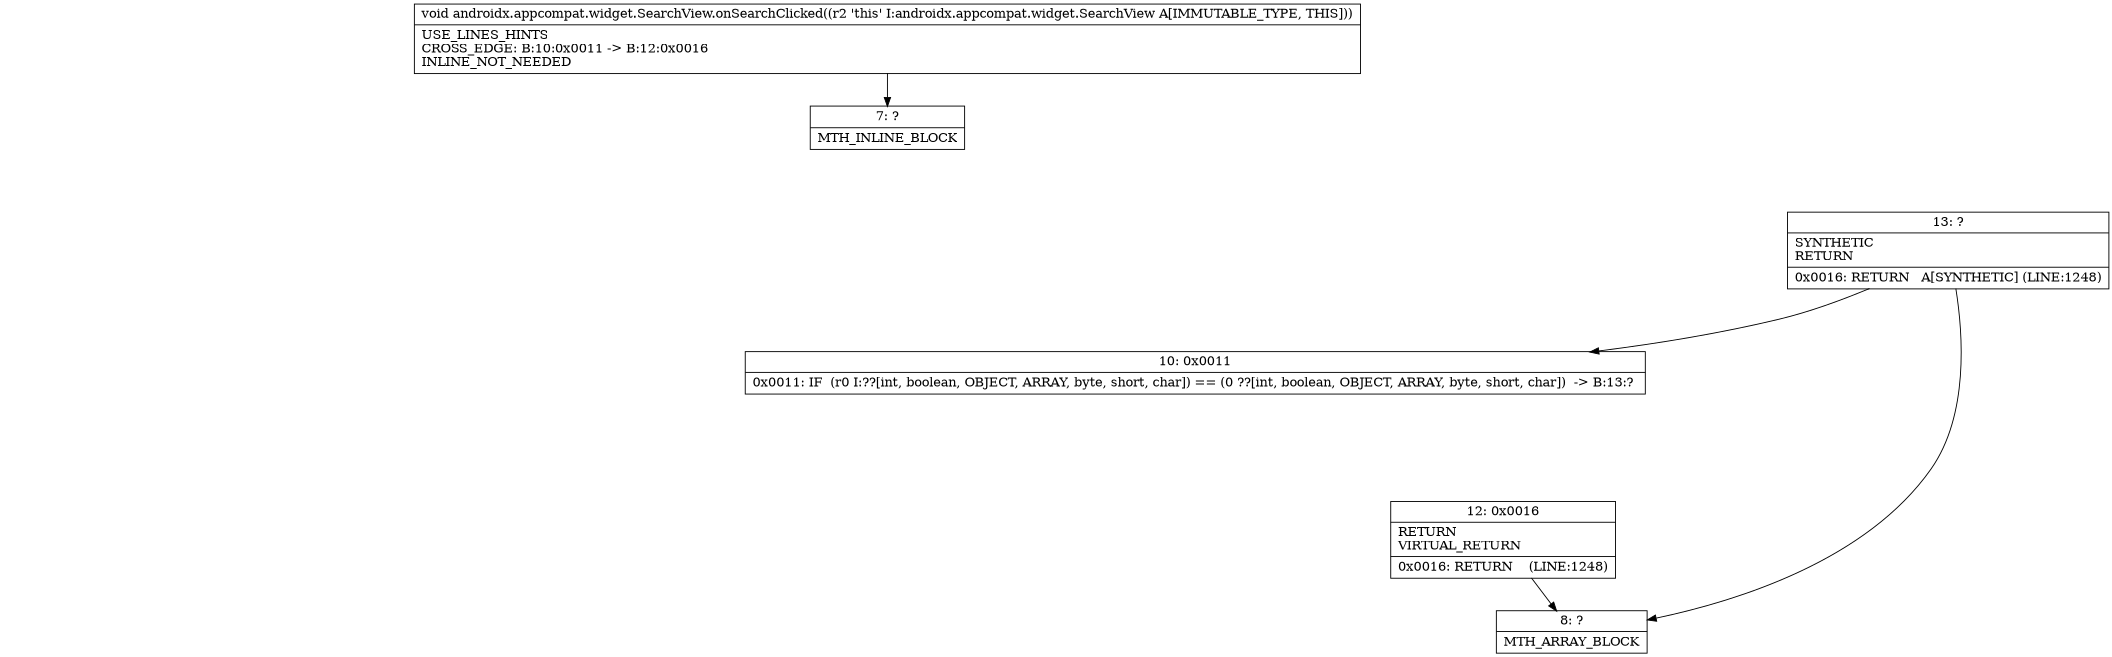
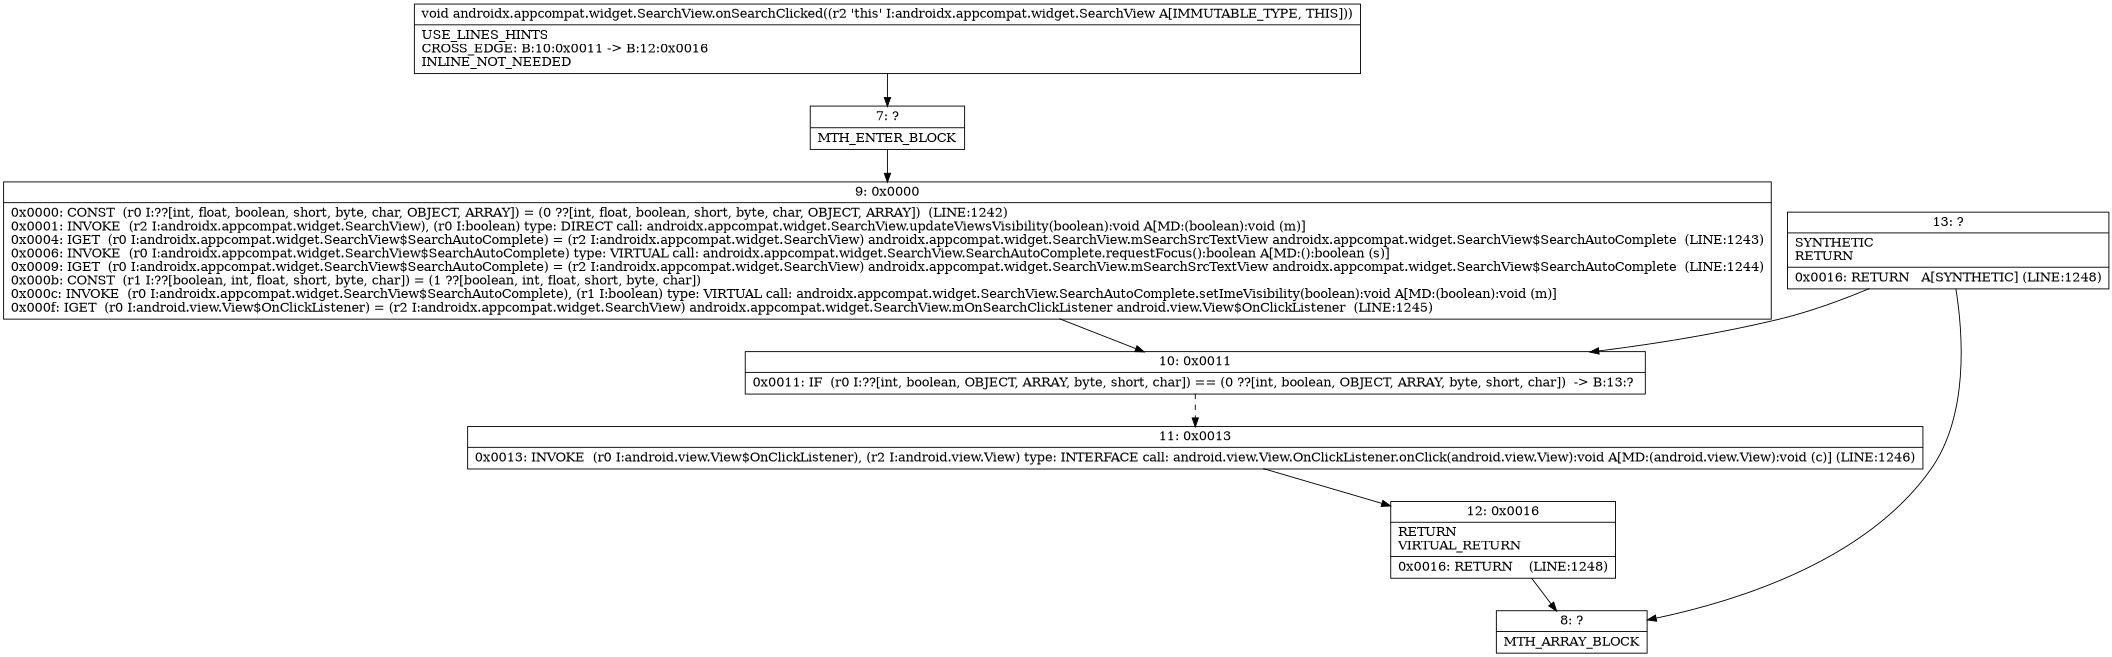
(887, 138) -> (887, 138)
none -> (887, 251)
none -> (1195, 448)
